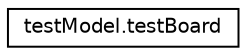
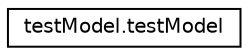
(123, 28) -> (124, 28)
